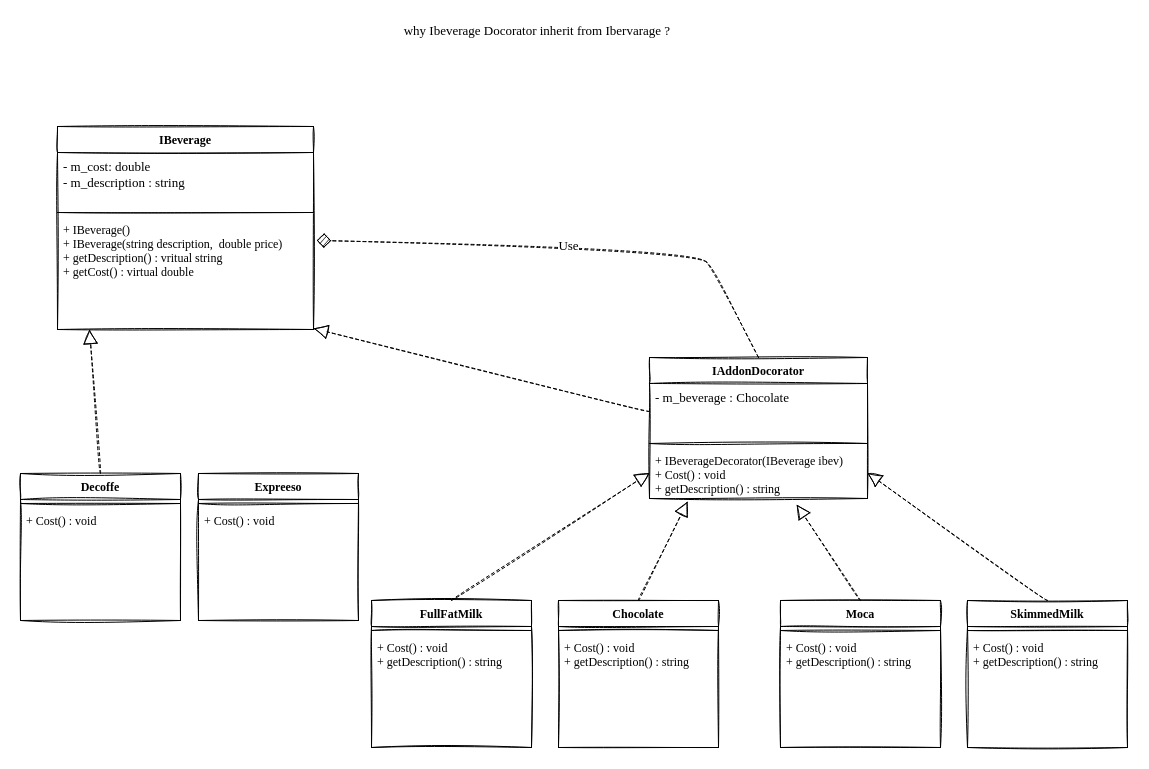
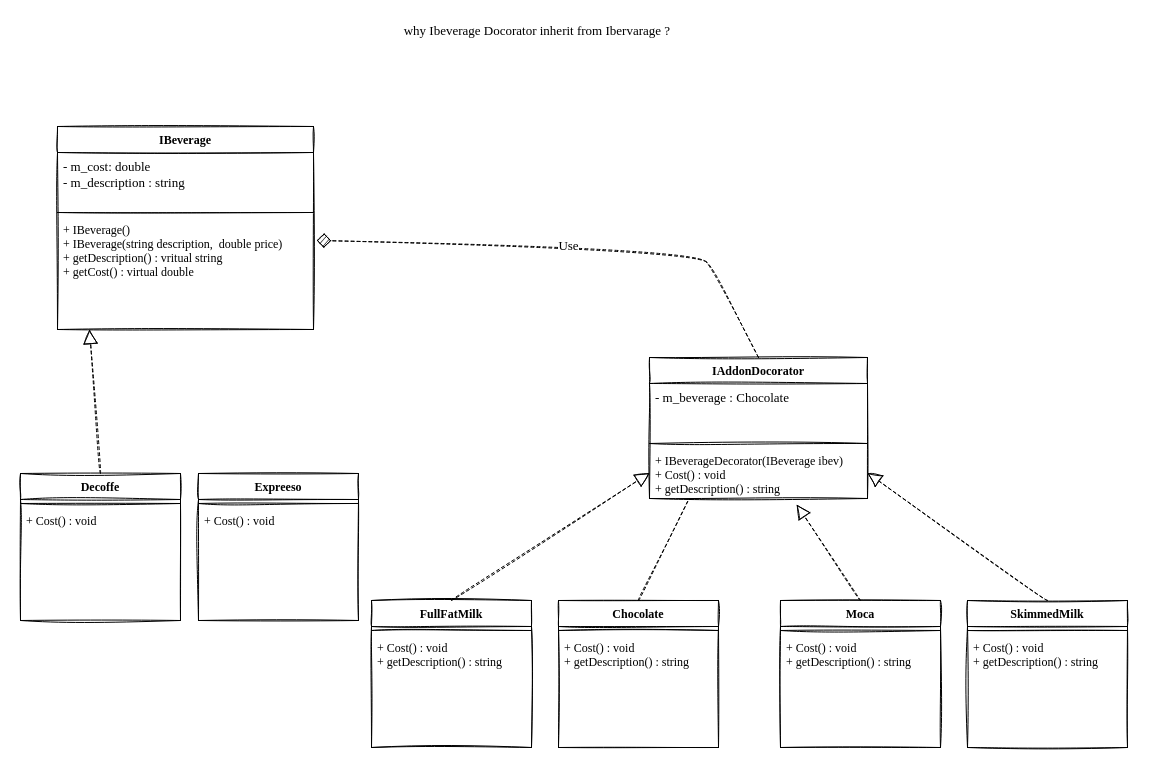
(488, 372) -> none
(680, 516) -> (683, 510)
